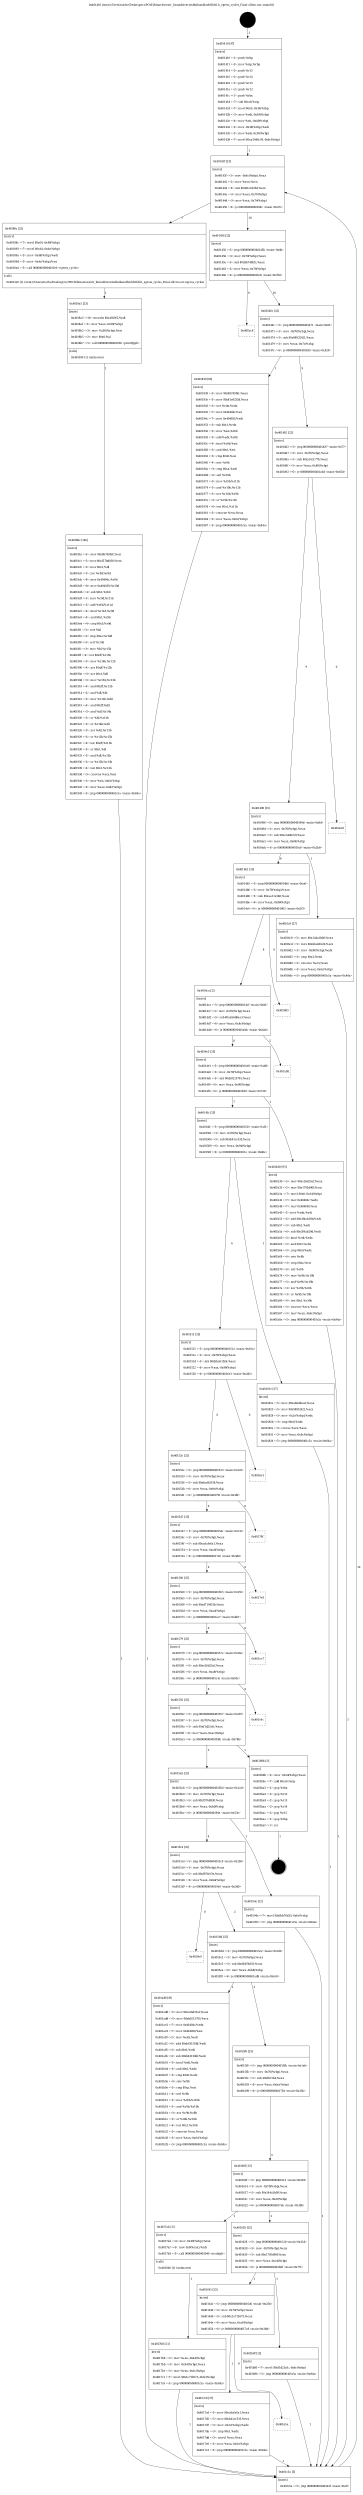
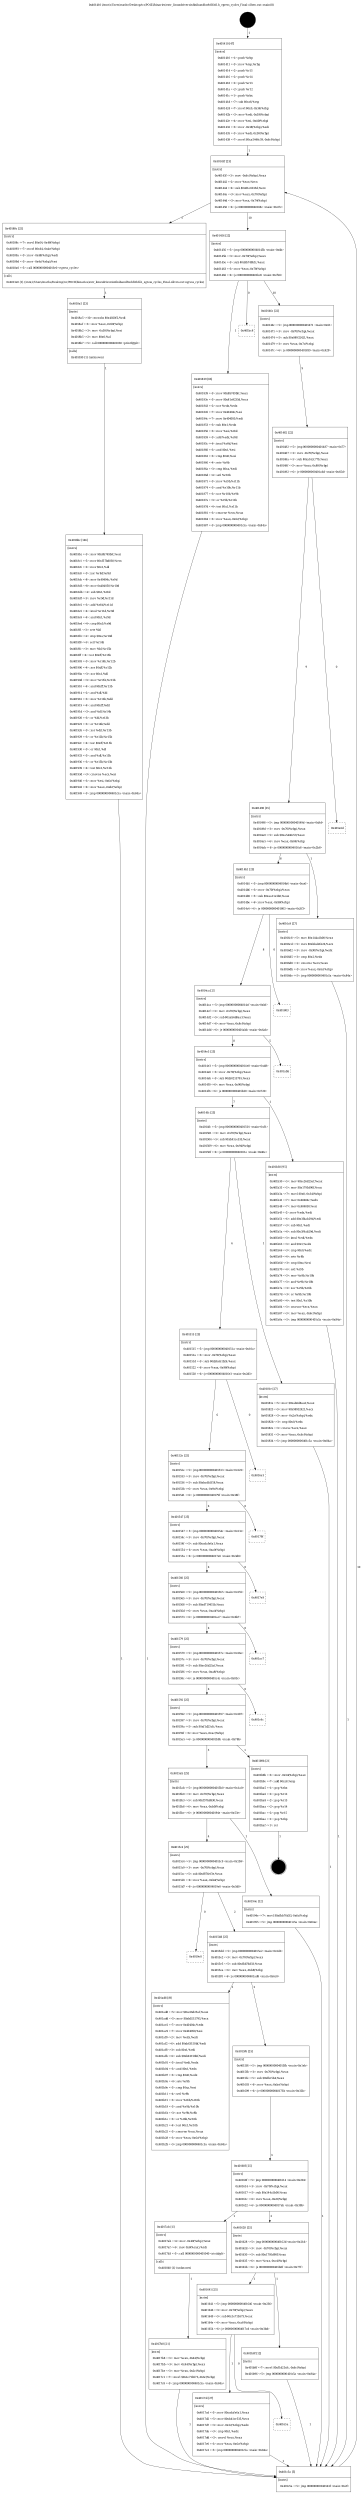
(275, 365) -> (231, 326)
